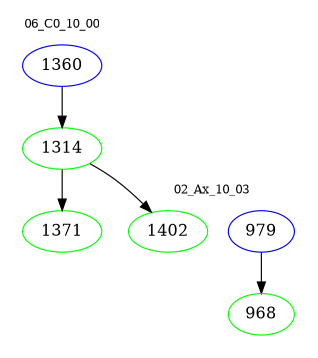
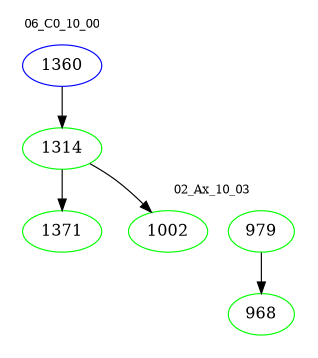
(168, 231) -> (168, 231)
(261, 231) -> (261, 231)
